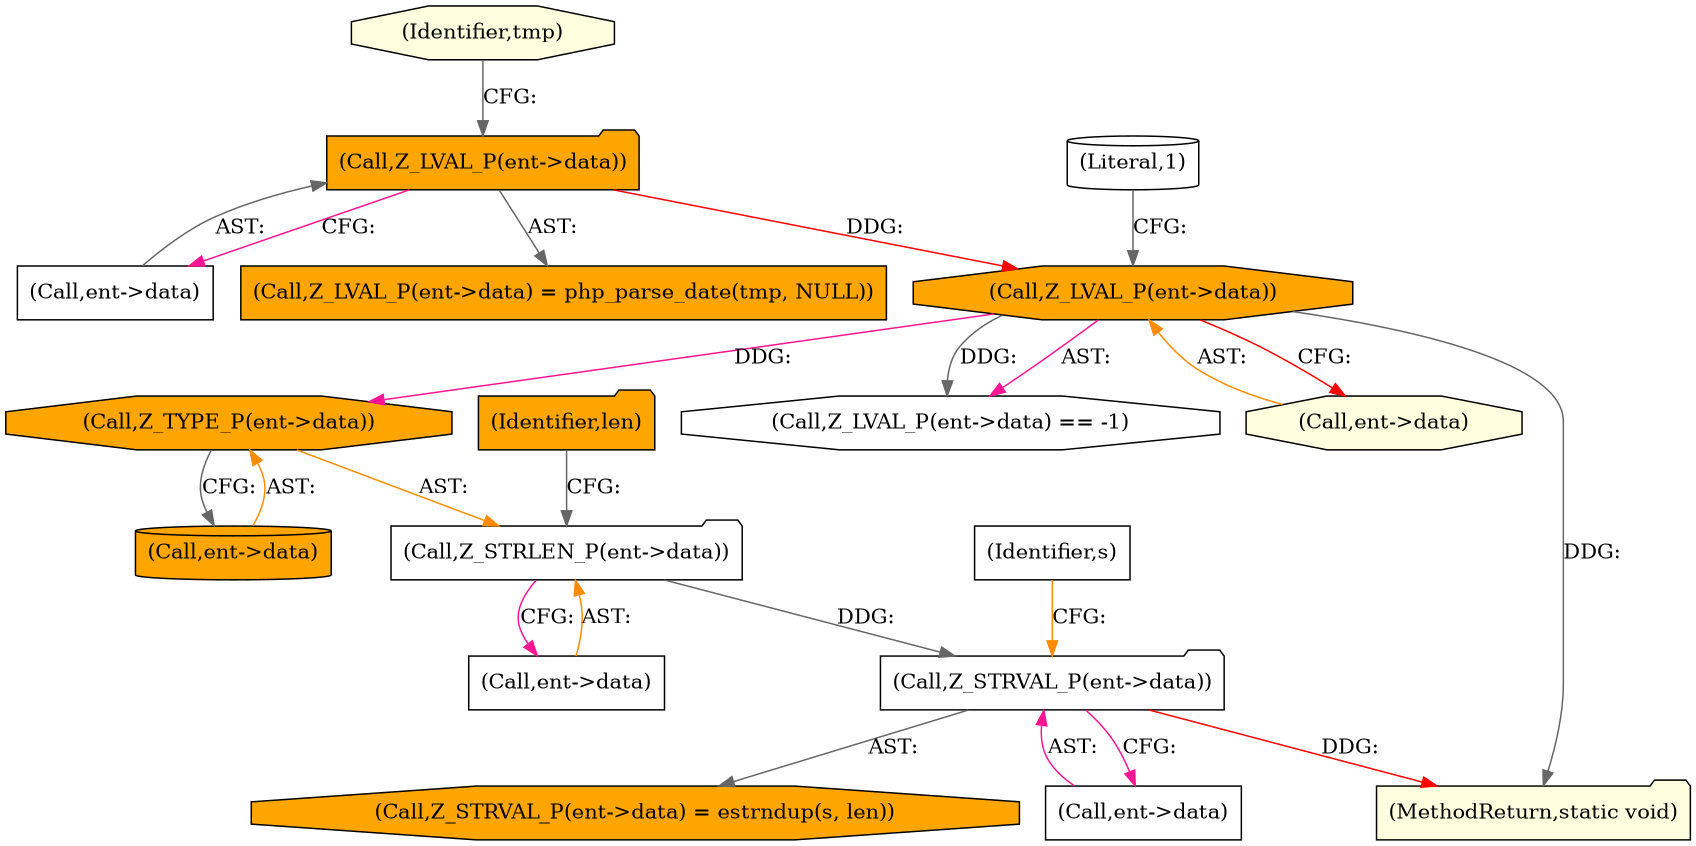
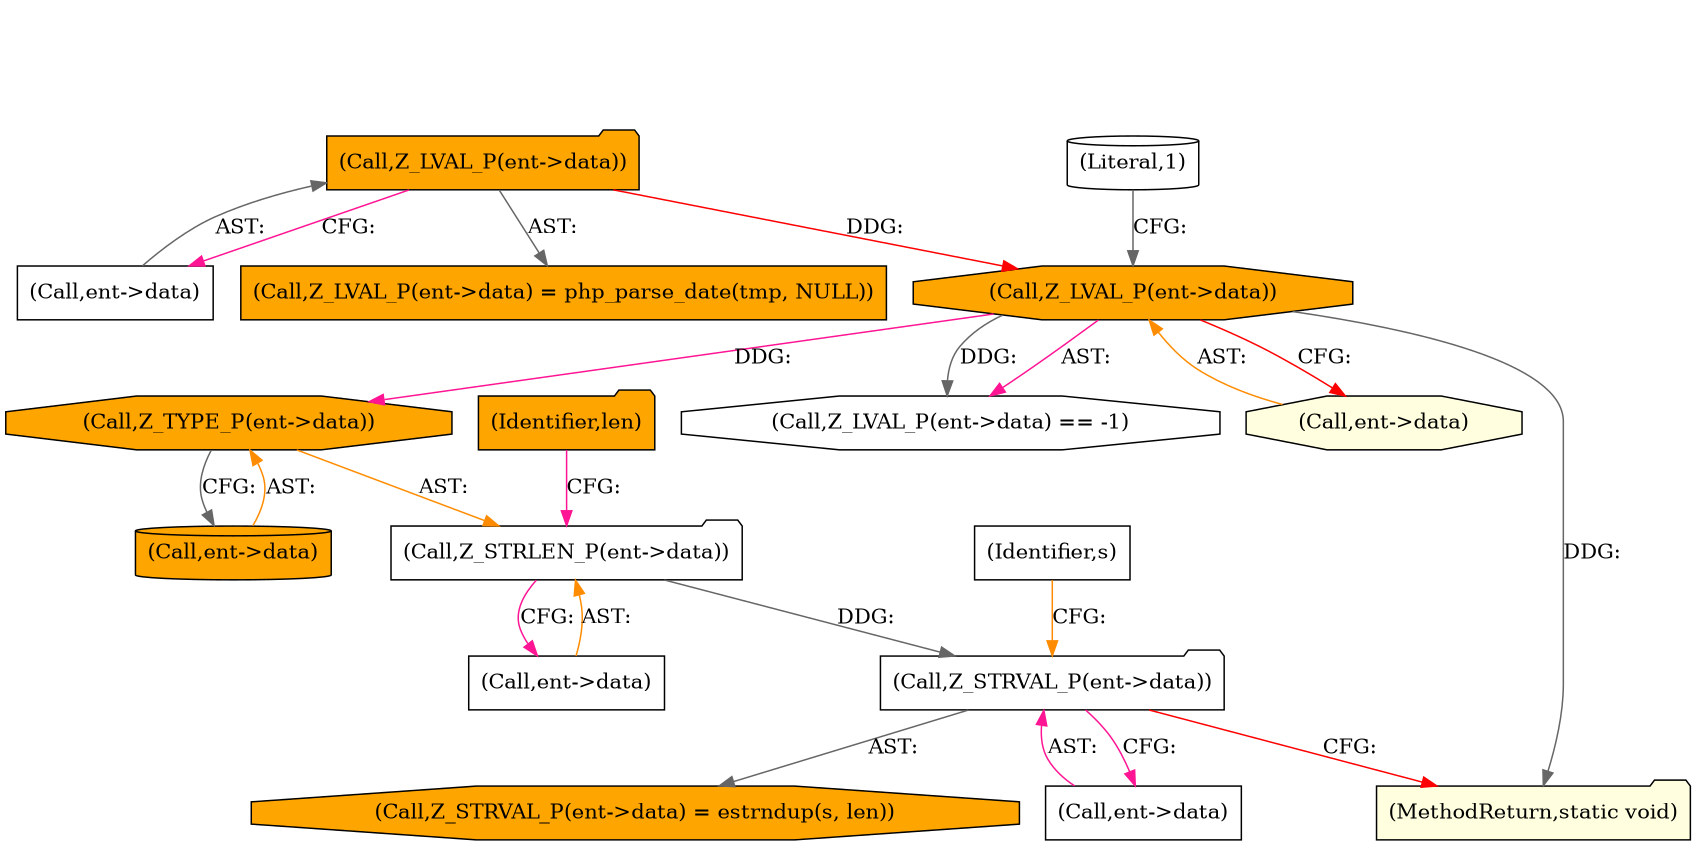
(483, 33) -> none
(567, 480) -> (567, 480)
(1353, 748) -> (1353, 748)
